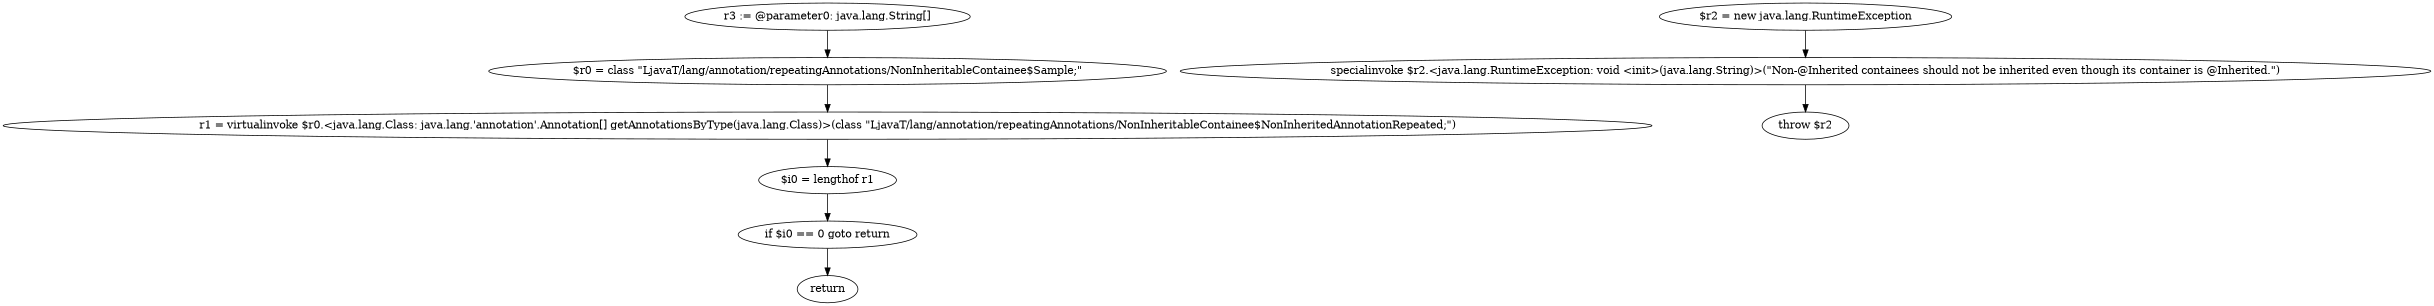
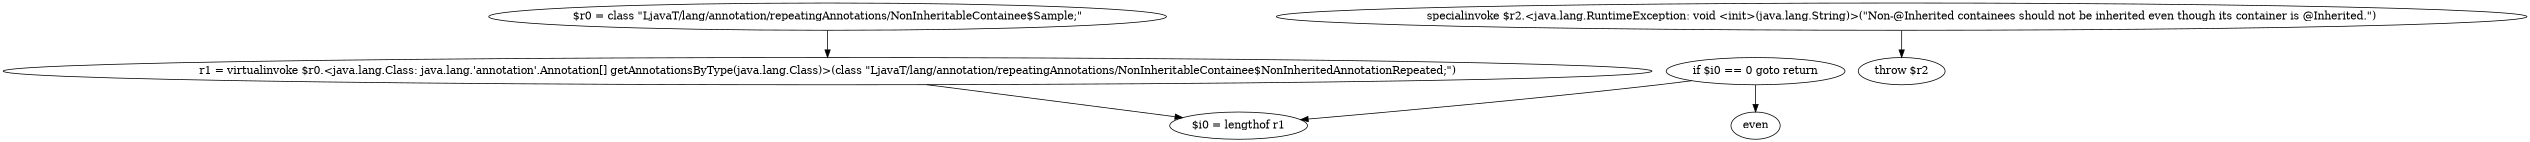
(828, 17) -> none
(1806, 17) -> none
(828, 204) -> (1500, 101)
(828, 289) -> (1756, 126)
